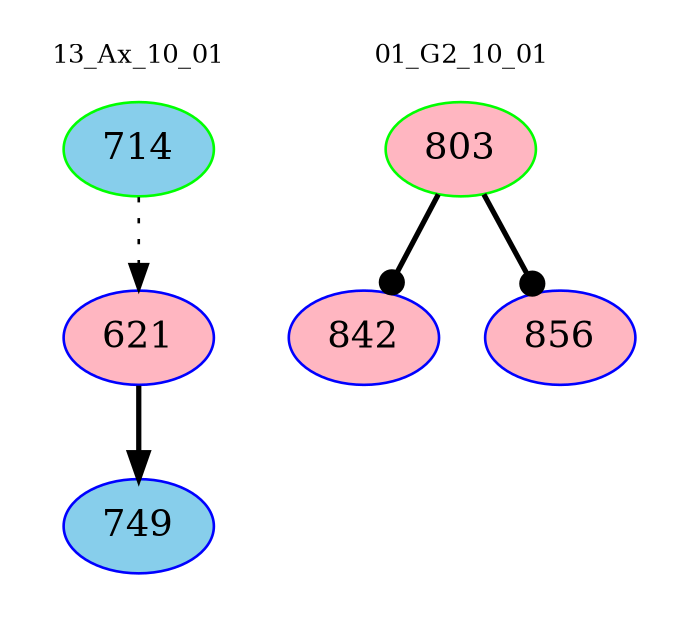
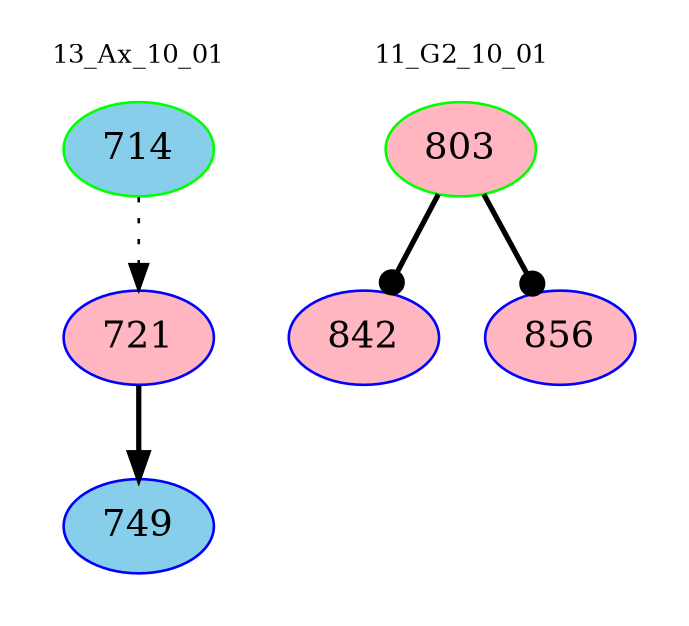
(462, 56) -> (462, 56)
(139, 338) -> (139, 338)
